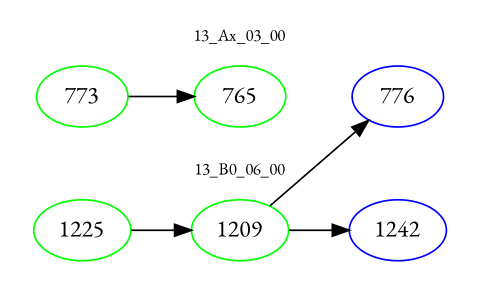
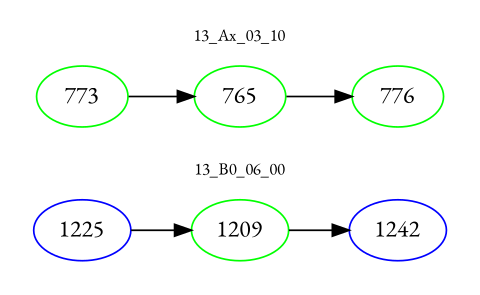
(240, 36) -> (240, 36)
(398, 97) -> (398, 97)
(313, 169) -> (311, 97)
(82, 230) -> (82, 230)
